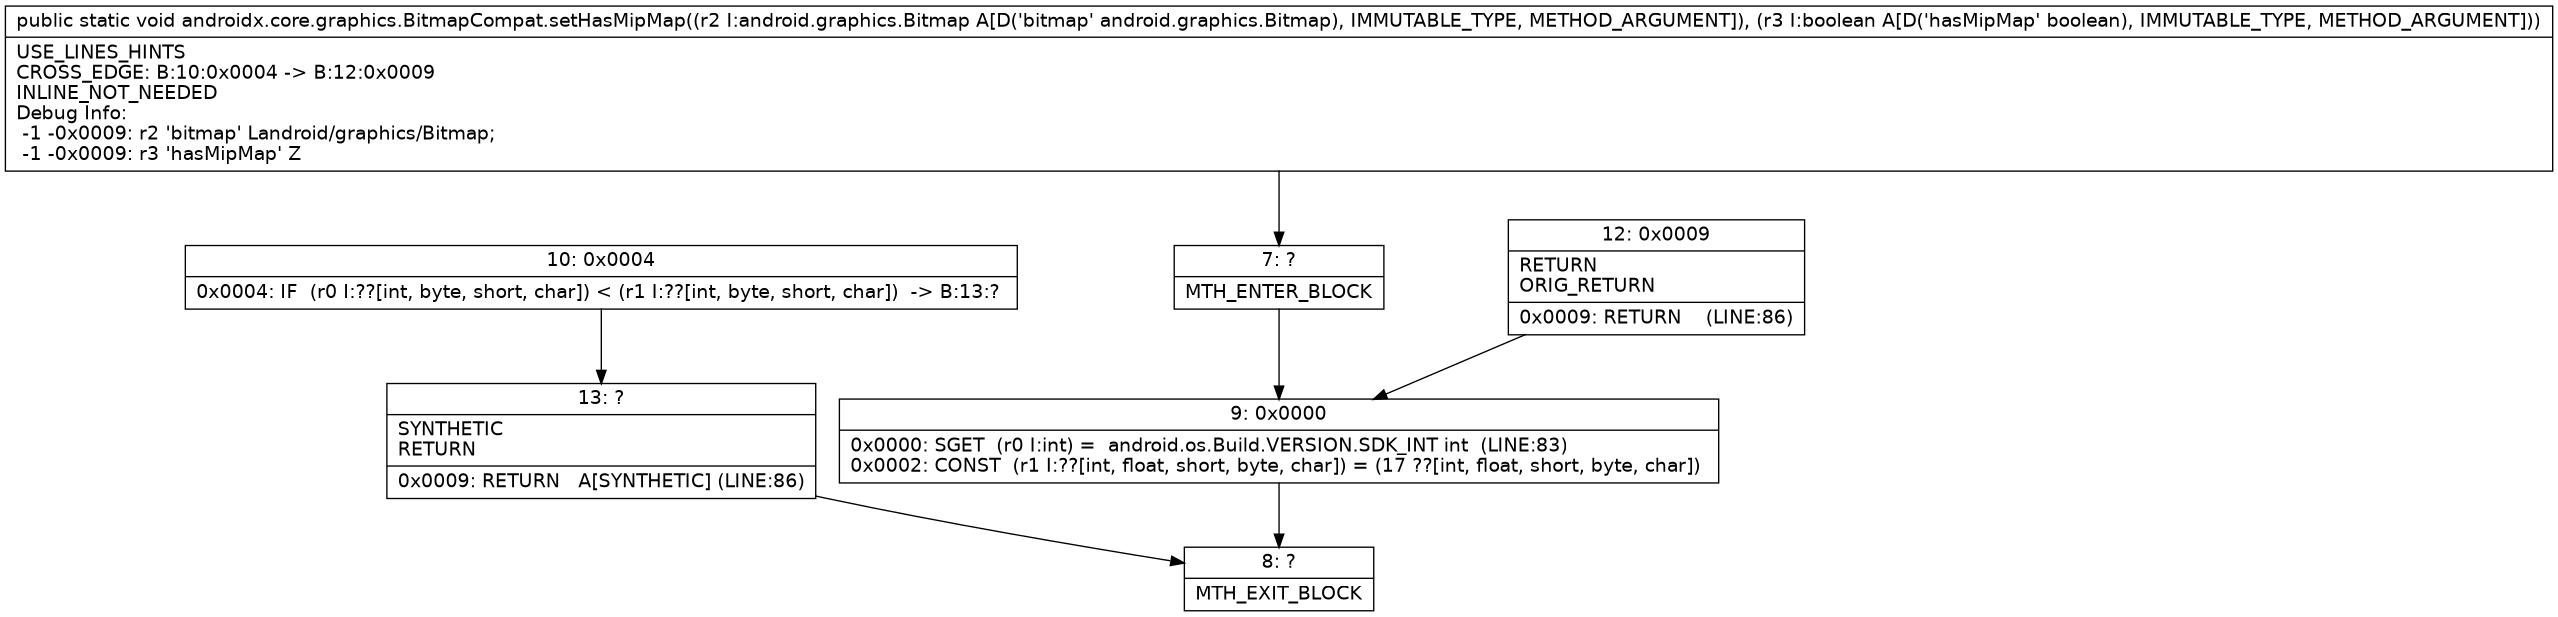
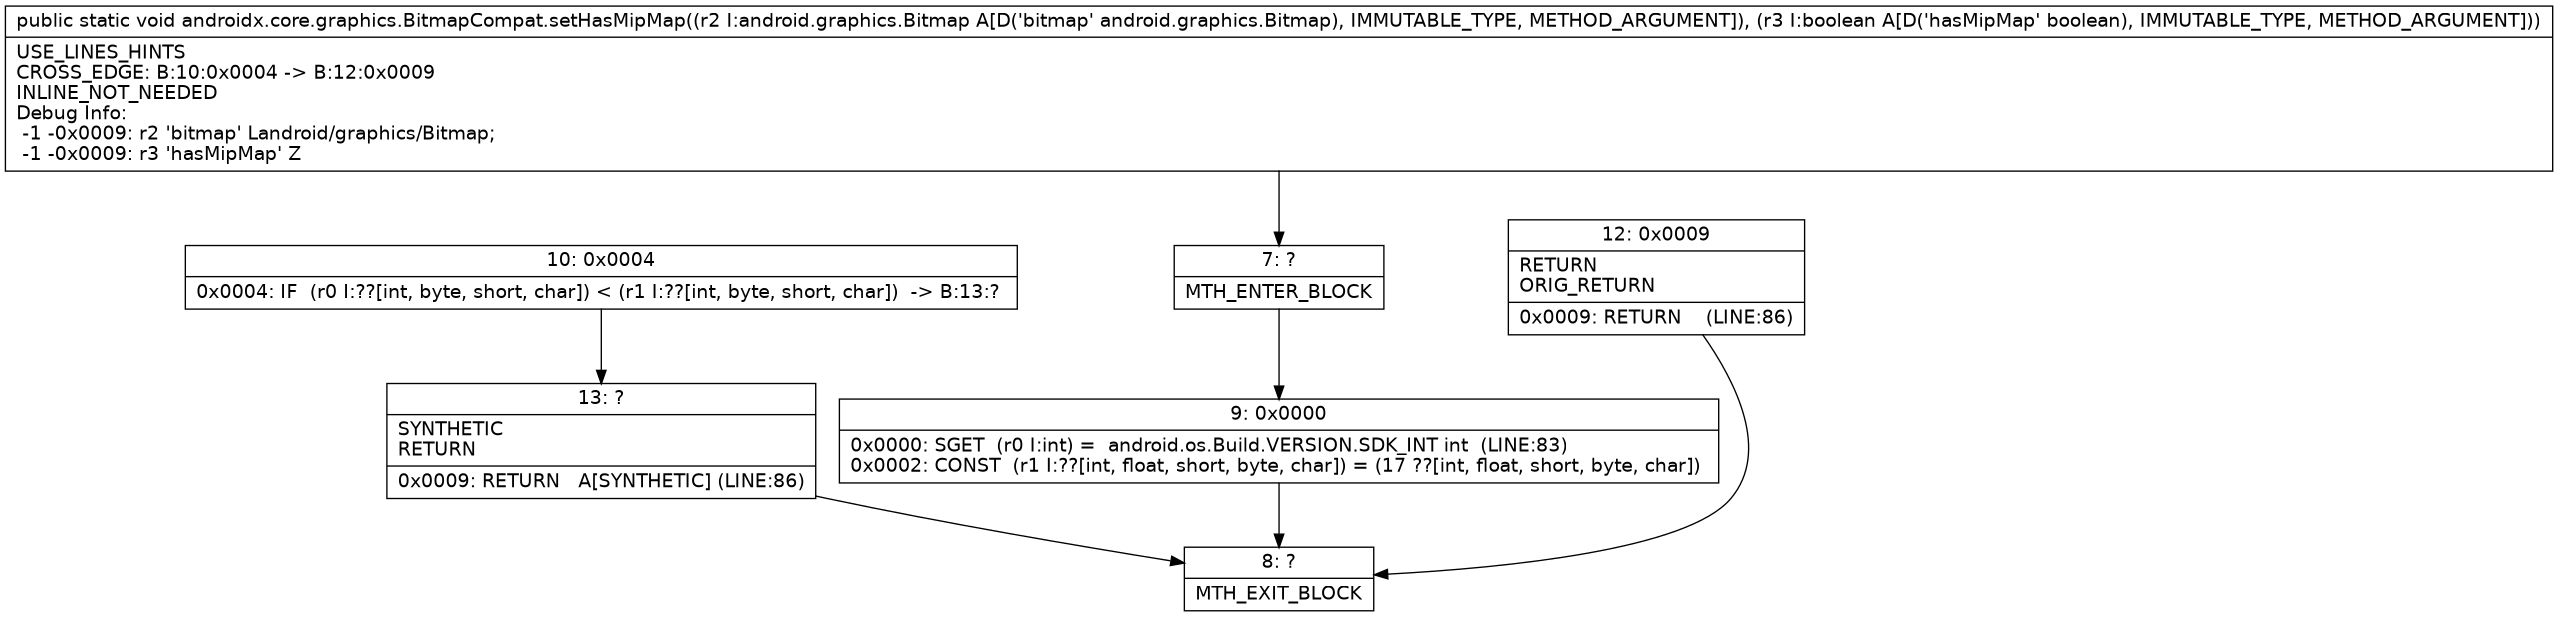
(1456, 364) -> (1652, 538)
